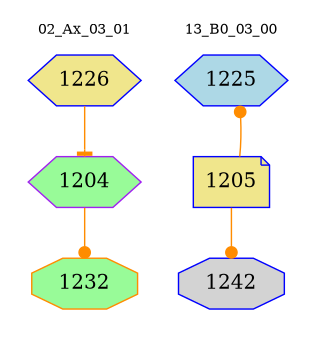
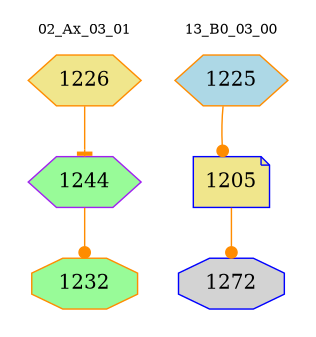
(85, 80) -> (85, 80)
(231, 80) -> (231, 80)
(241, 137) -> (222, 126)
(85, 182) -> (85, 182)
(231, 284) -> (231, 284)
